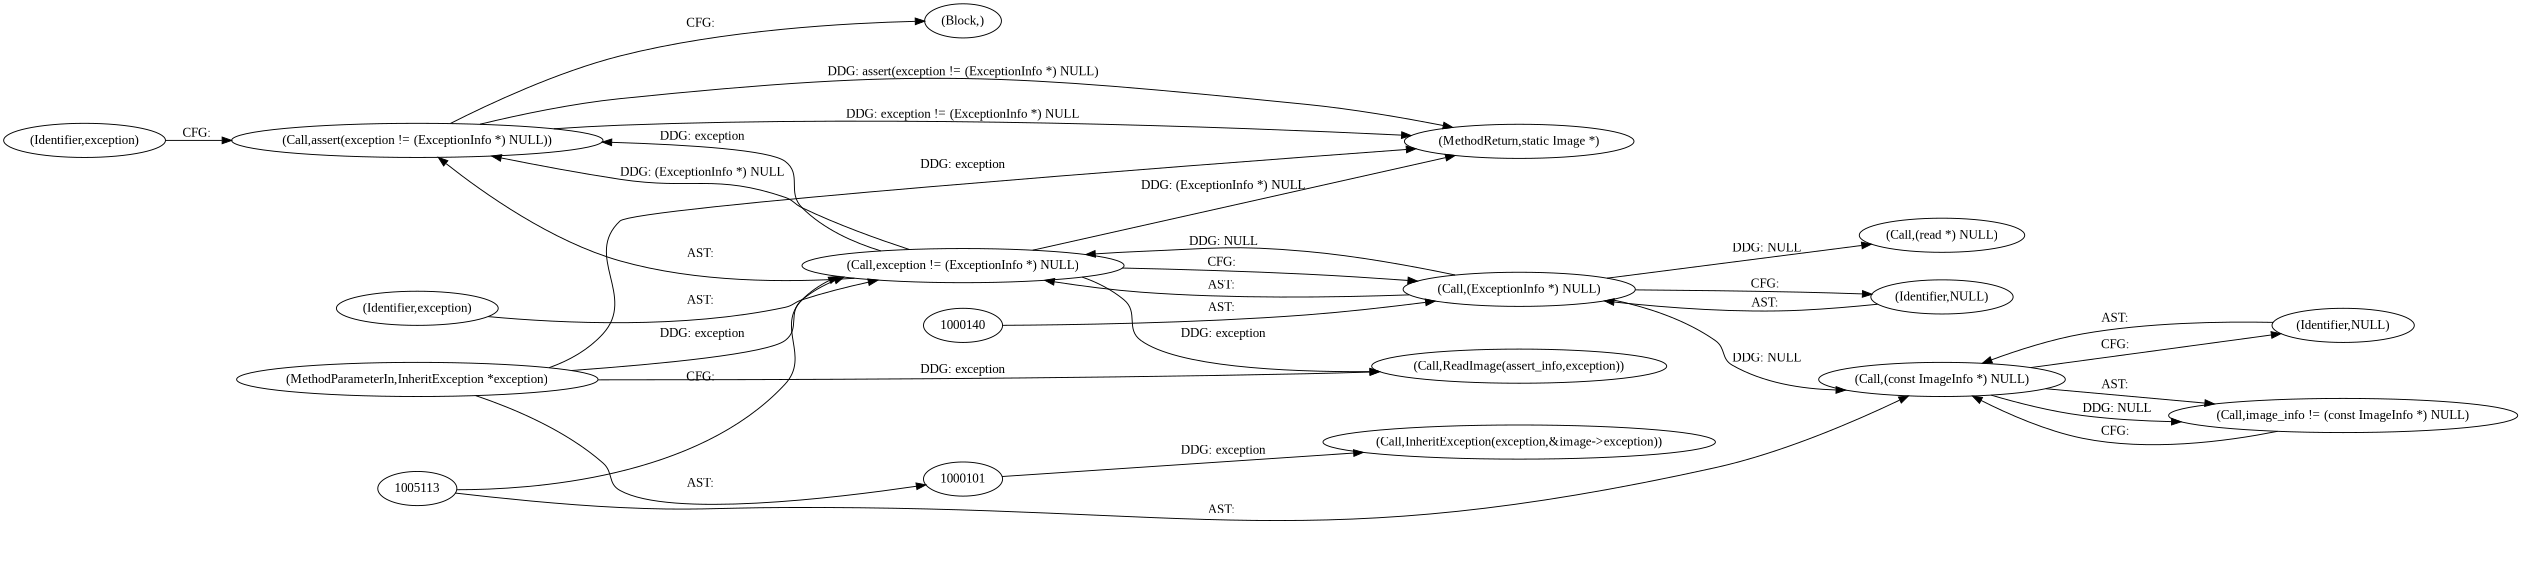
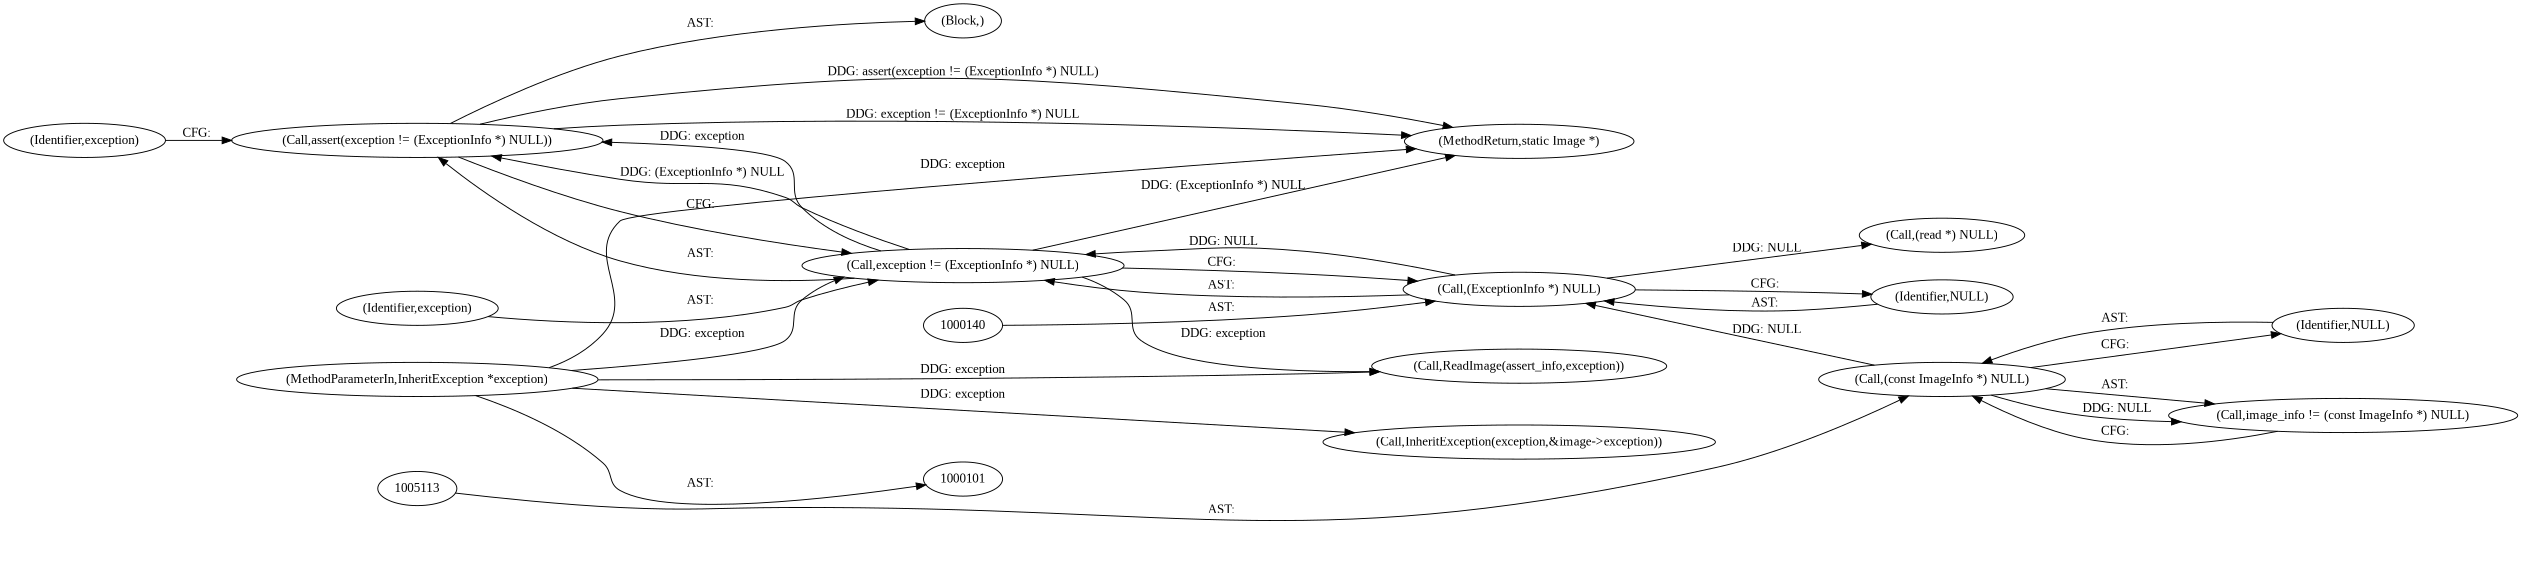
(702, 23) -> (702, 23)
(1723, 351) -> (1735, 335)
(690, 448) -> (656, 220)
(1178, 465) -> (959, 410)
